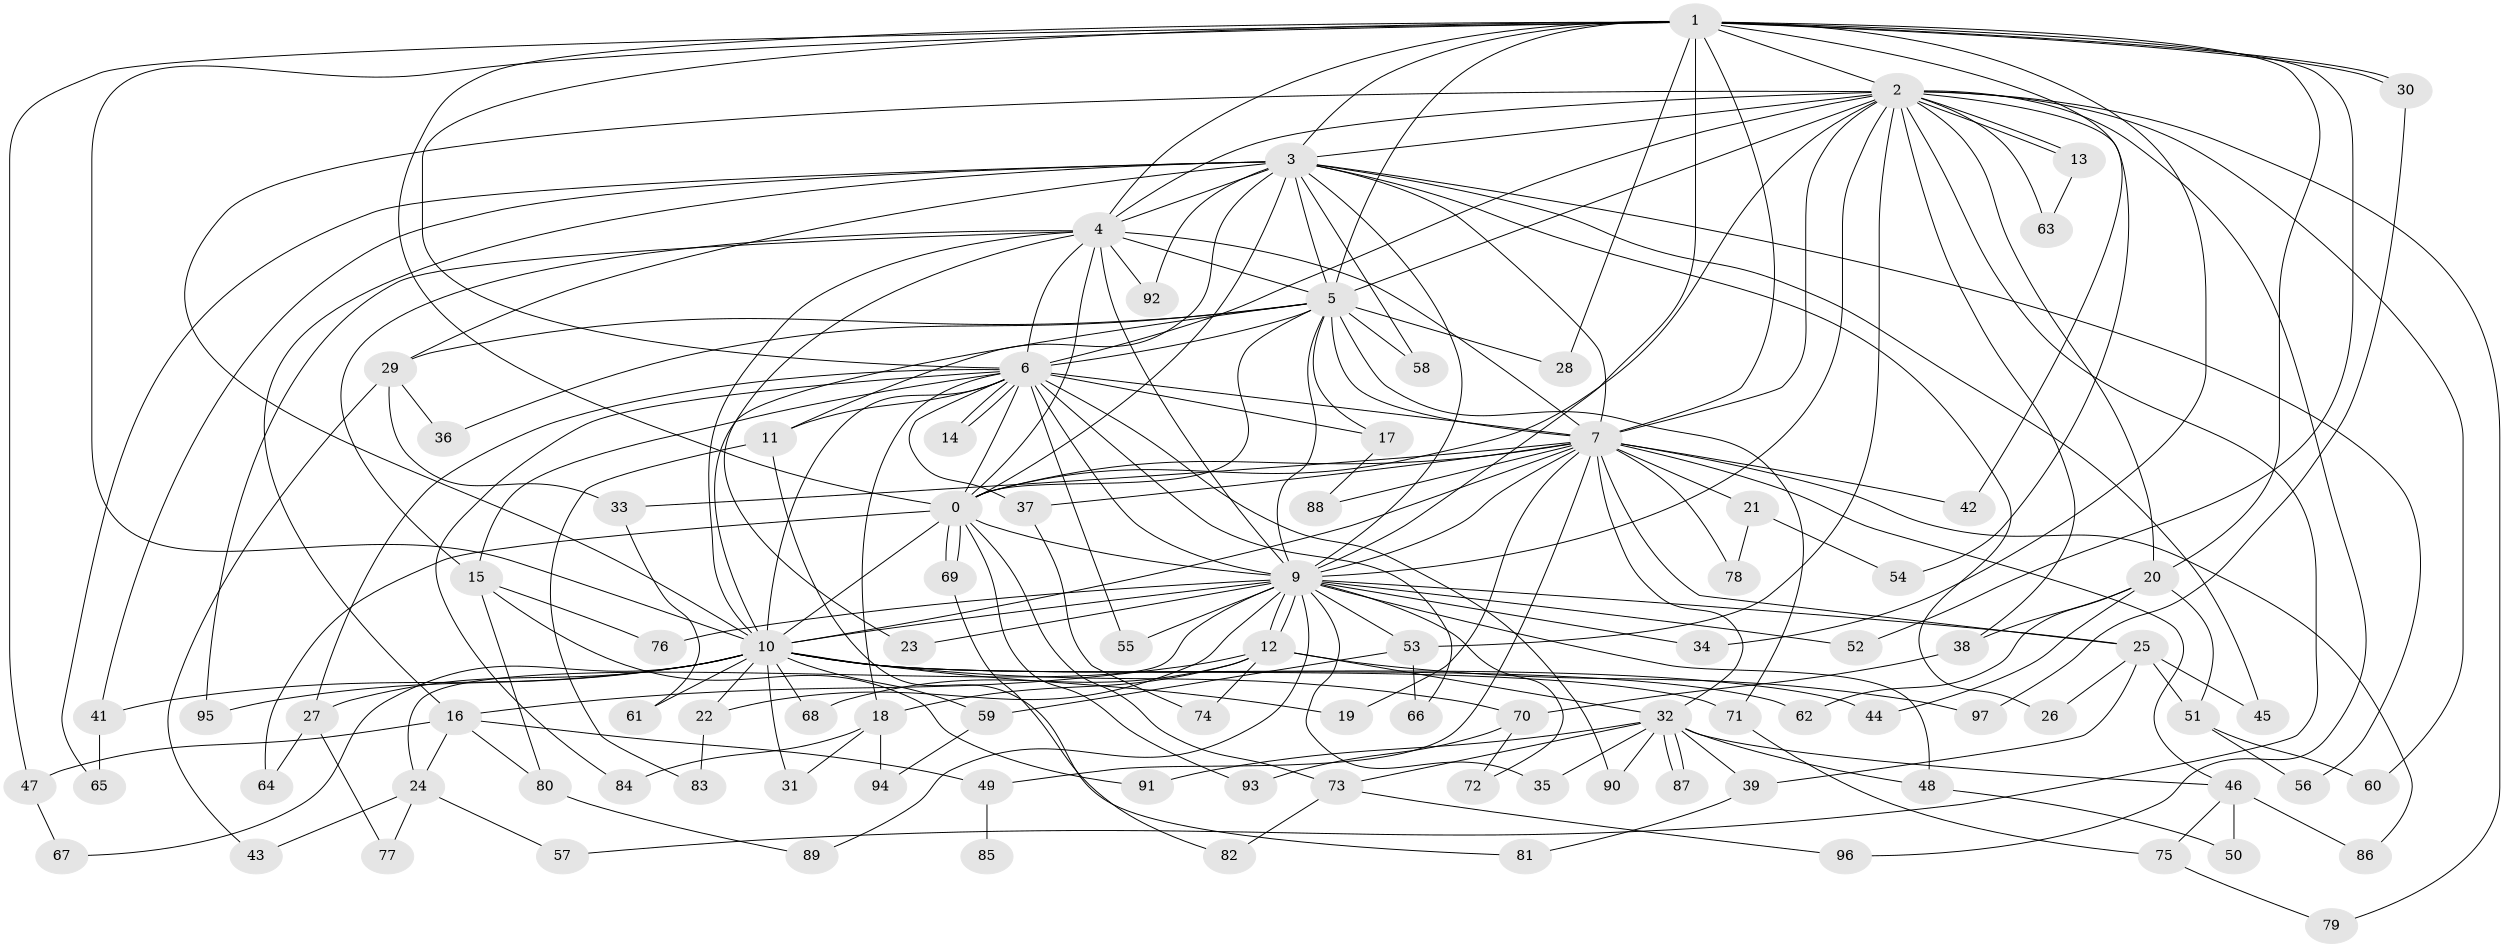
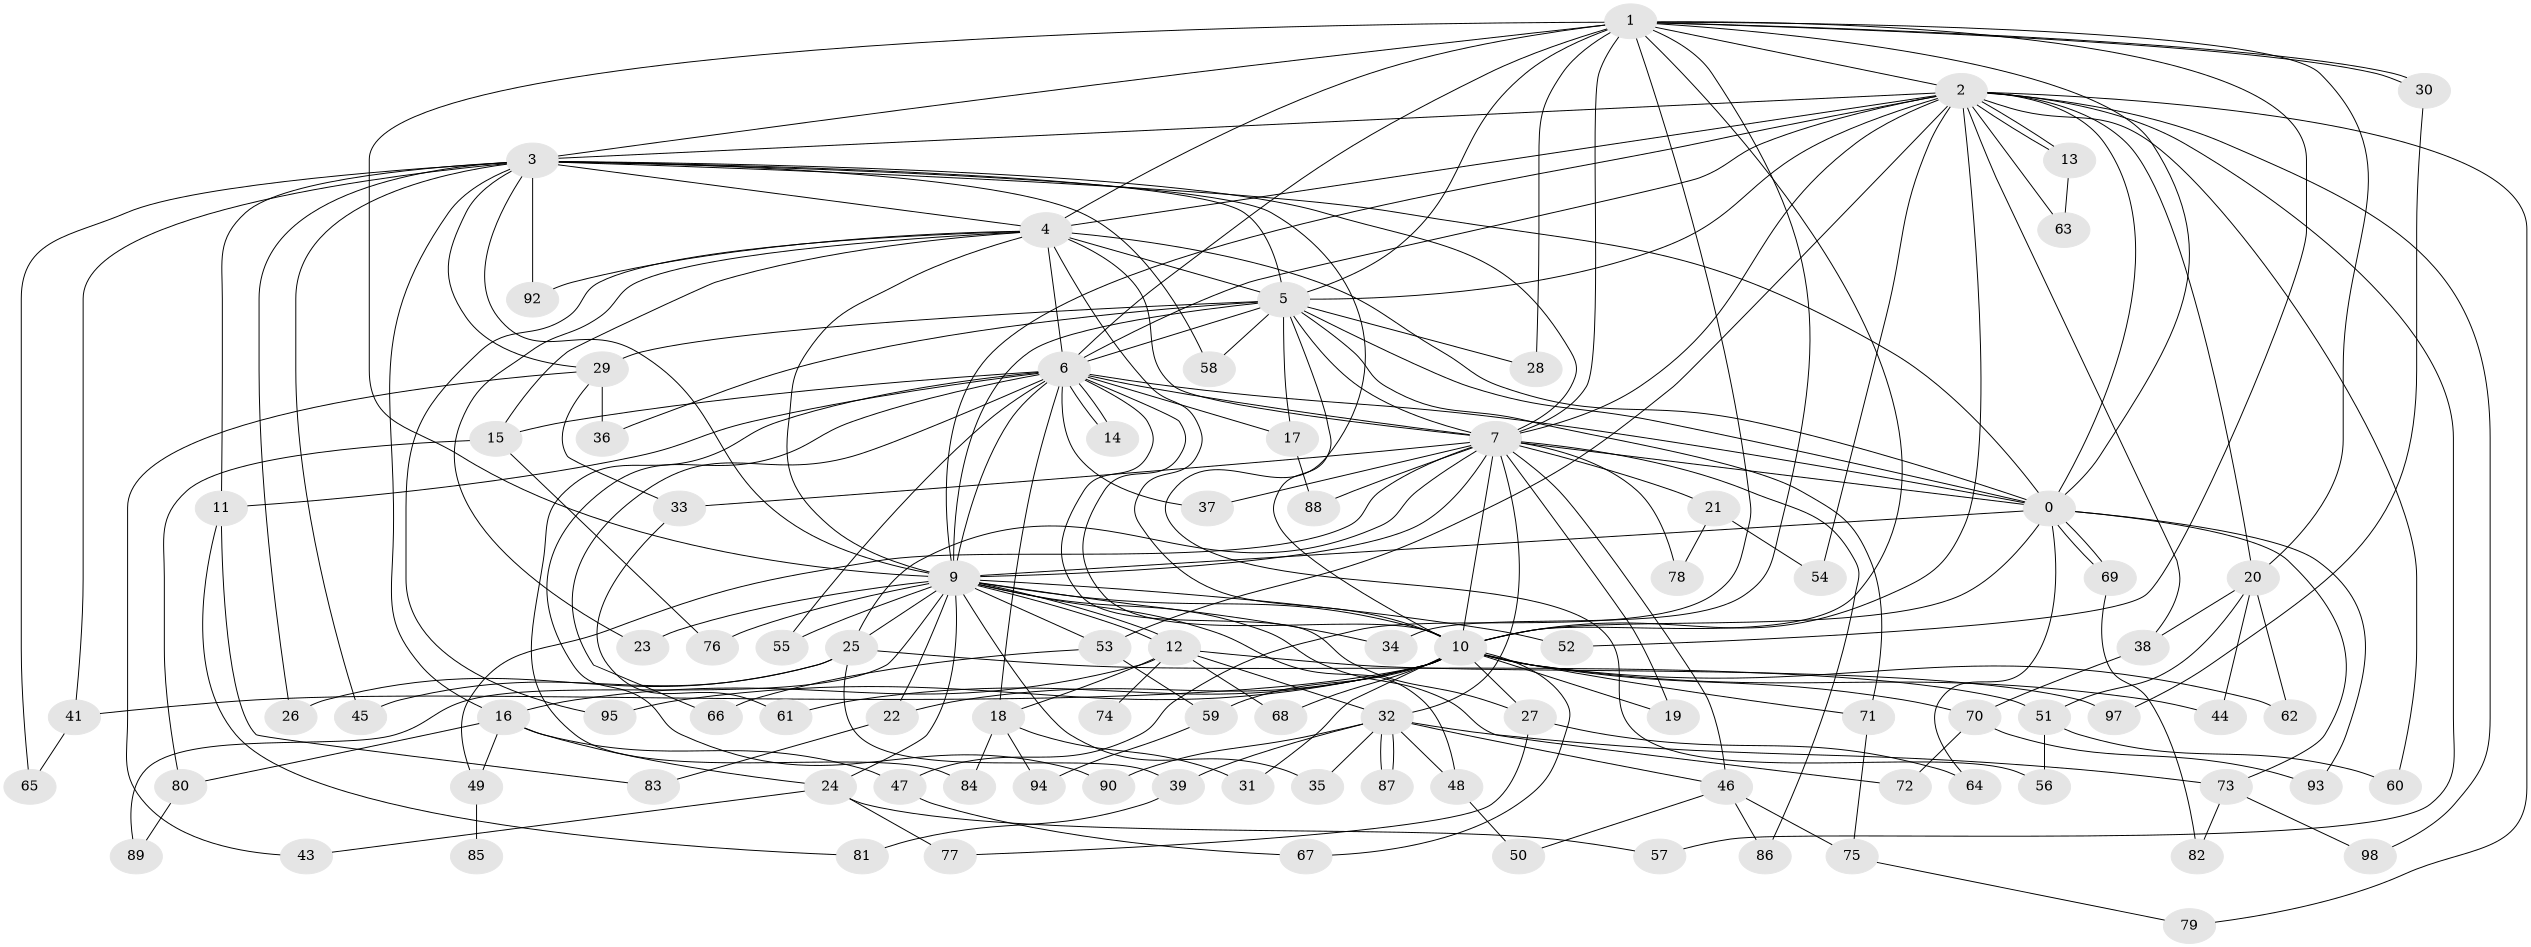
(1969, 508) -> none
(1076, 643) -> none
(1147, 787) -> none
(1845, 856) -> (2370, 856)
